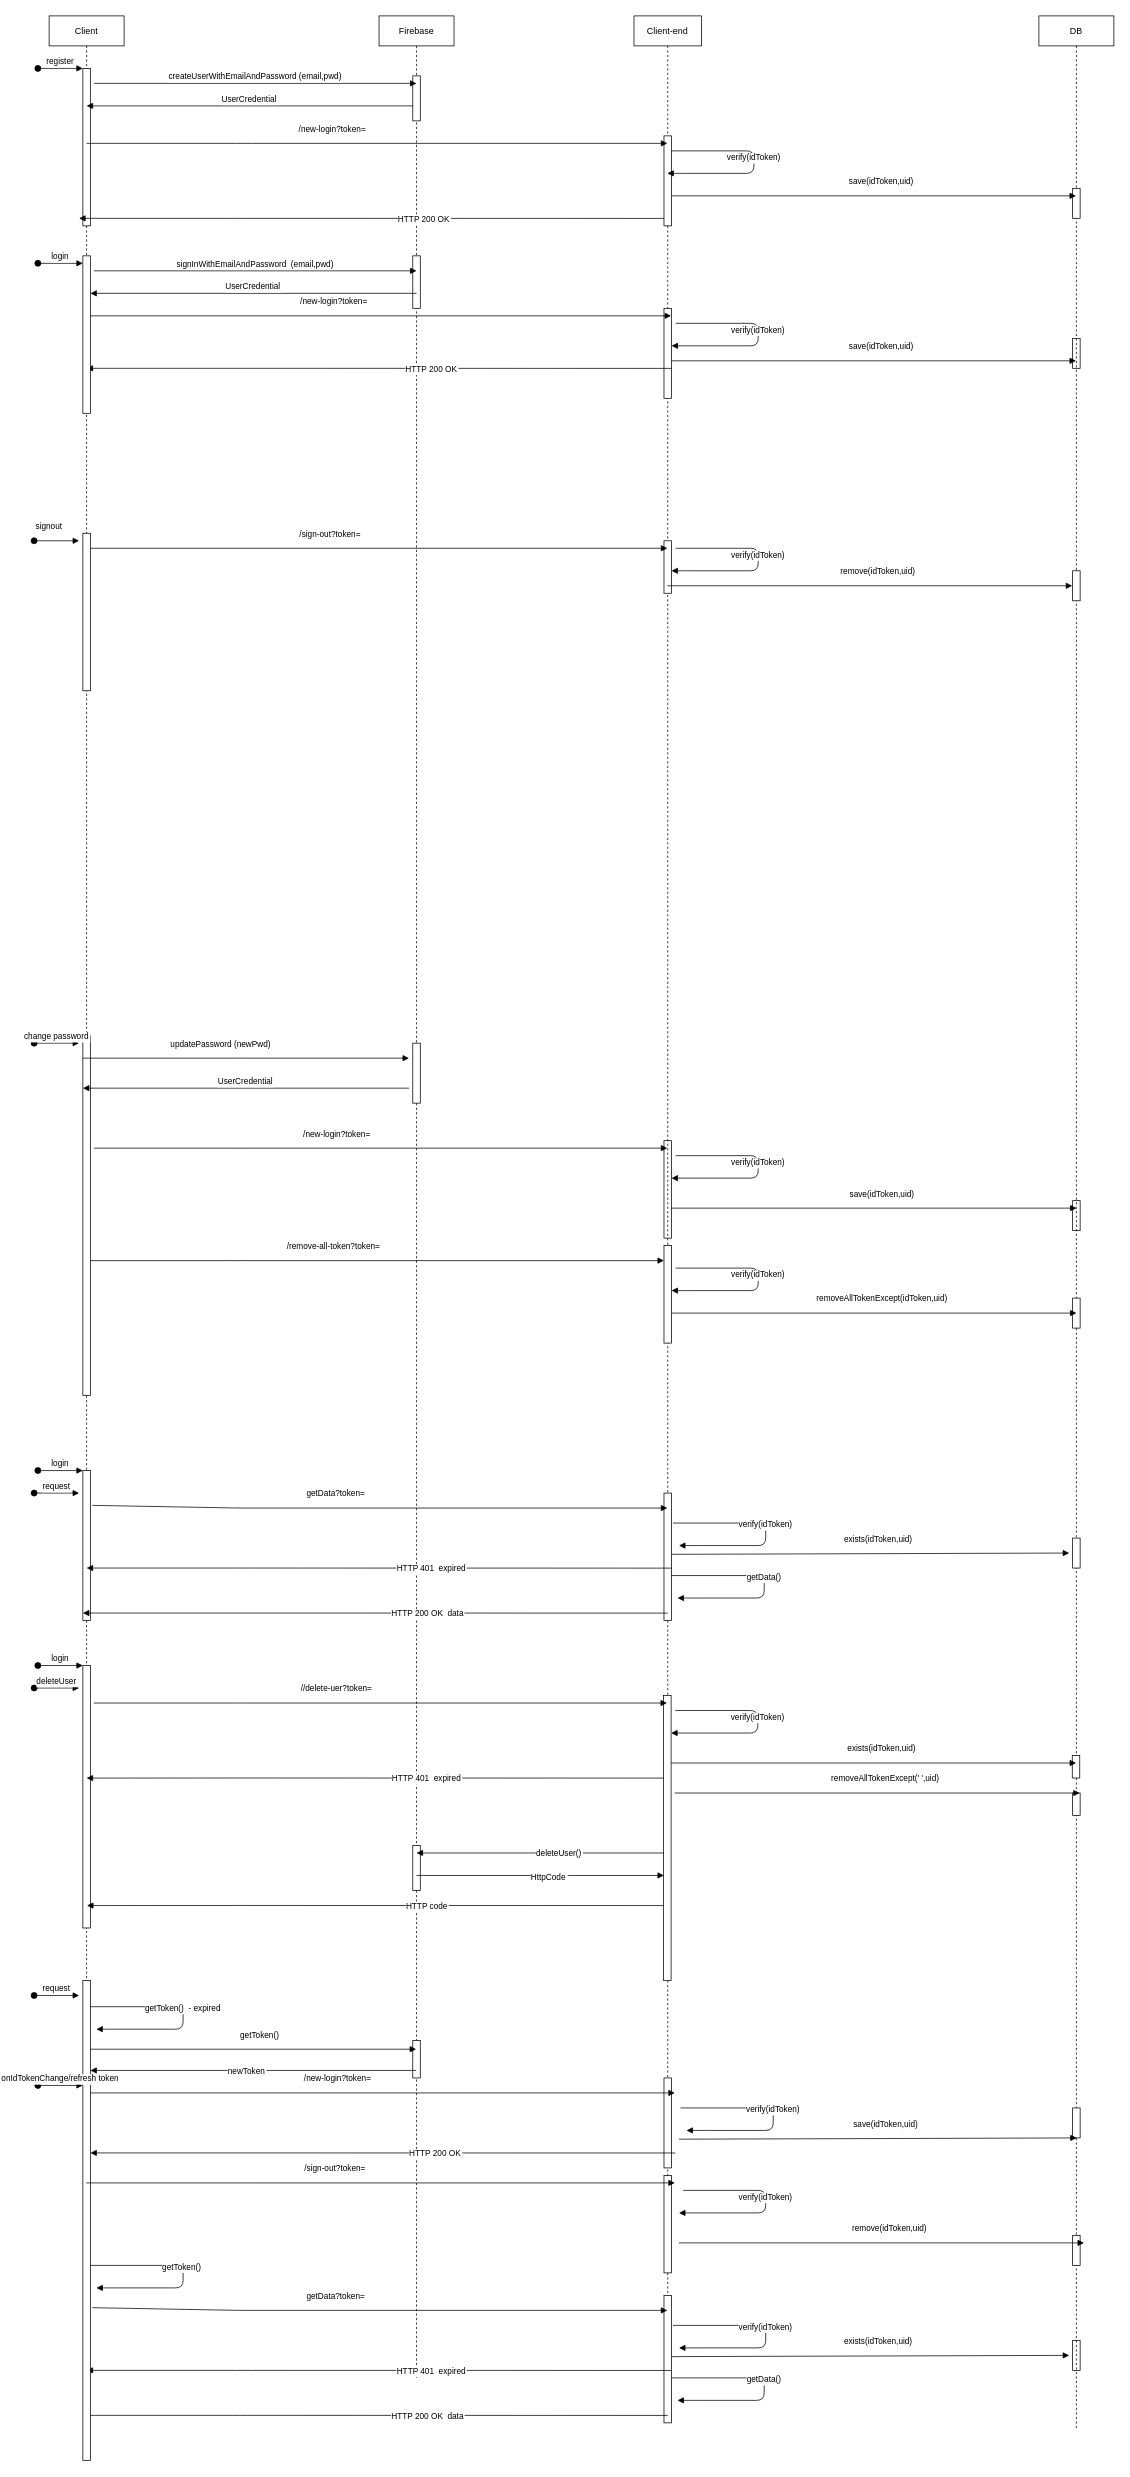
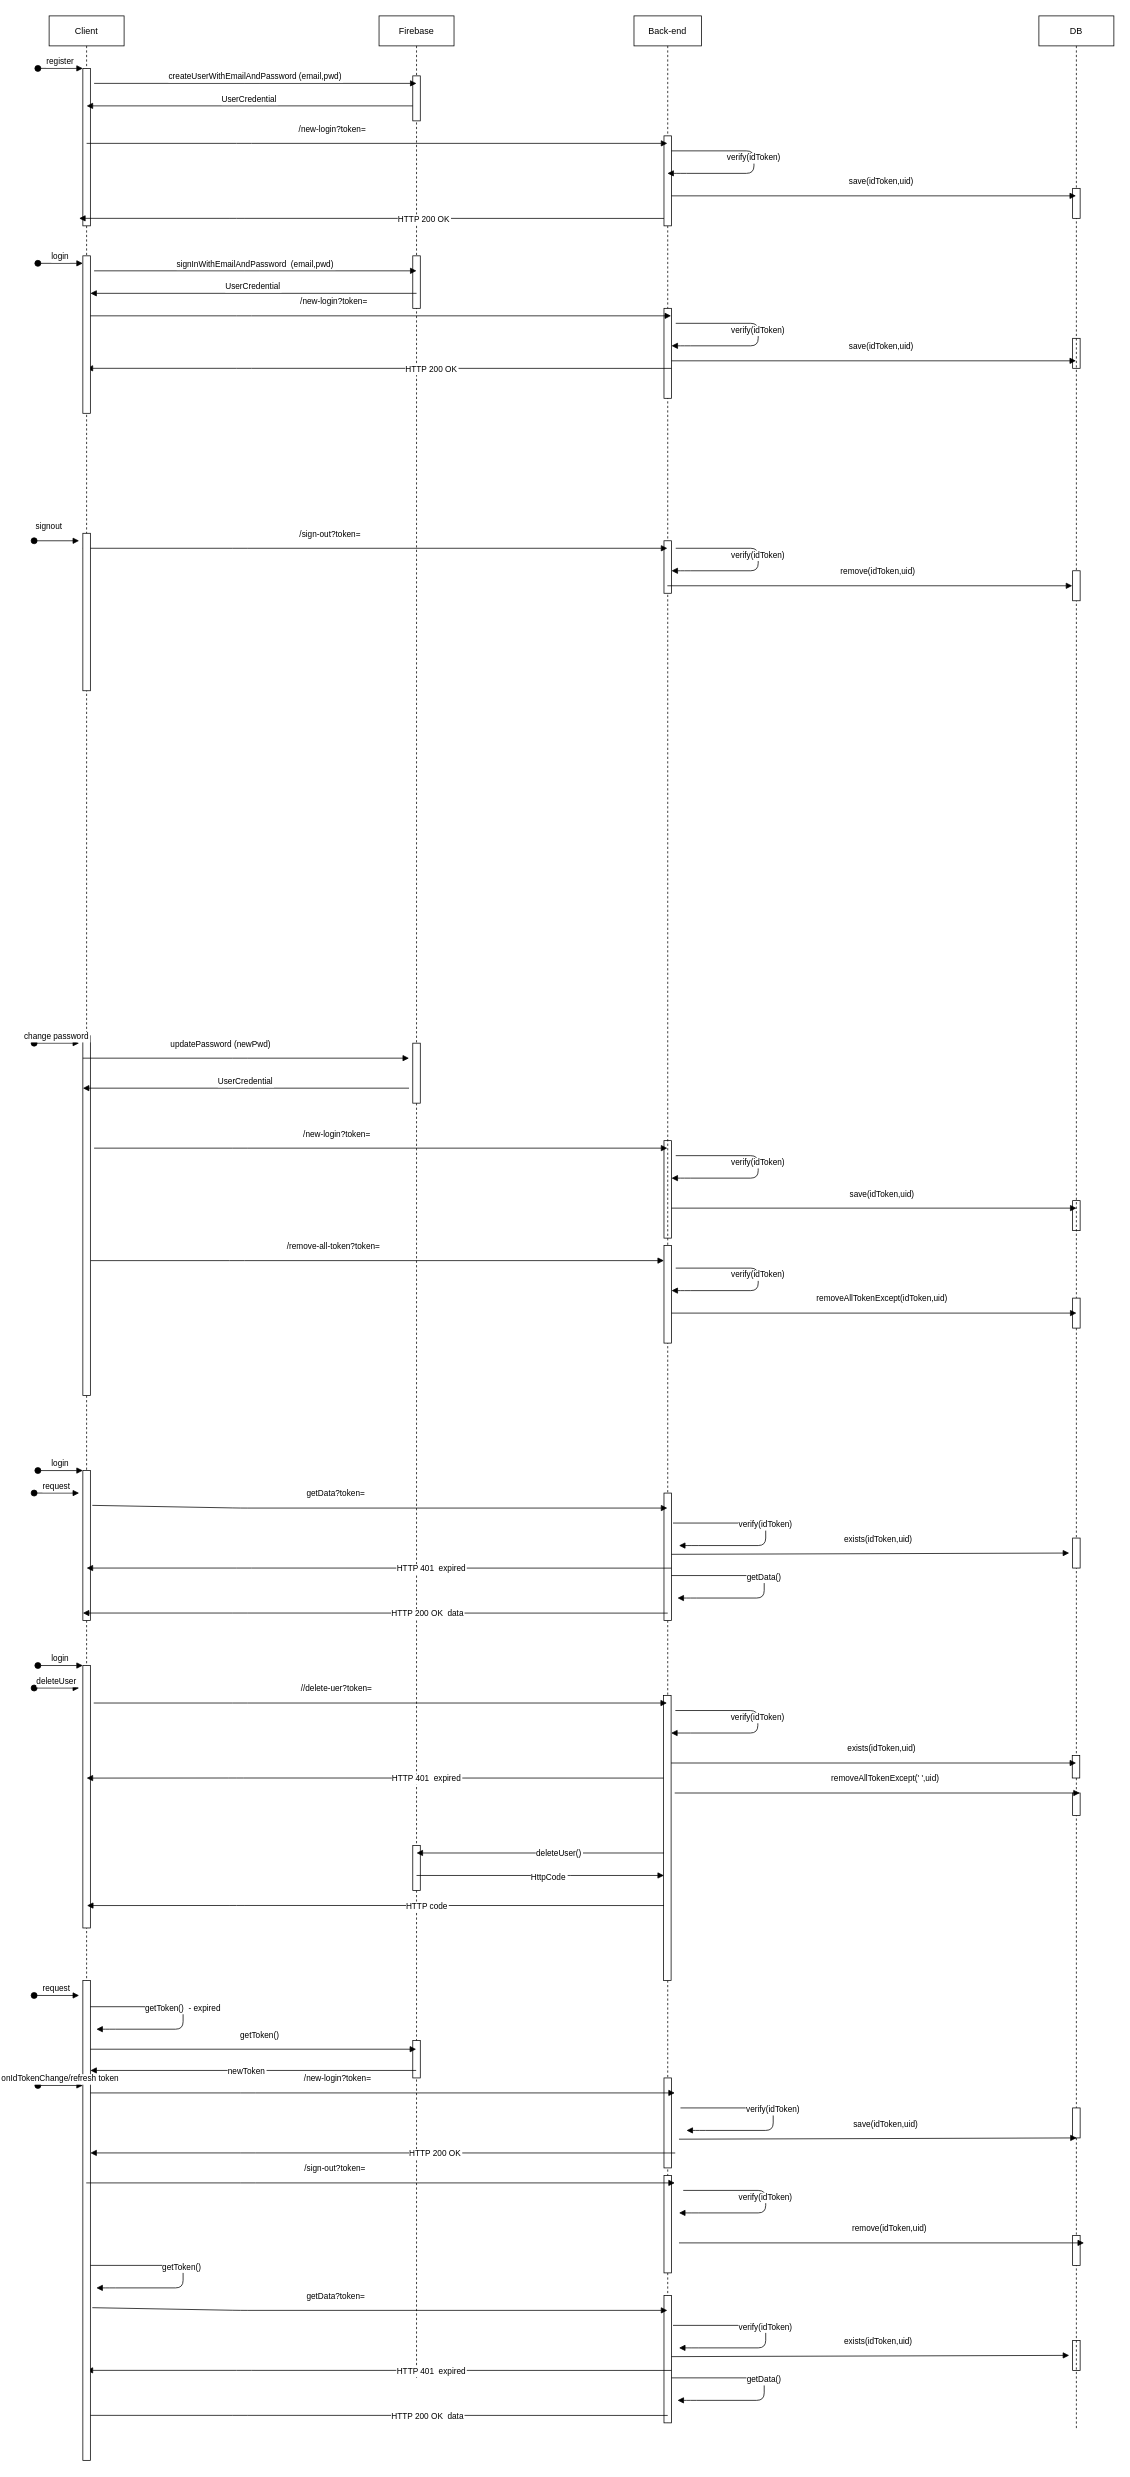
(668, 31) -> (668, 31)
